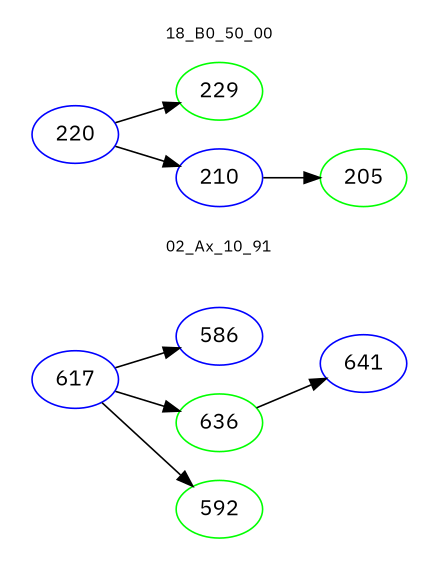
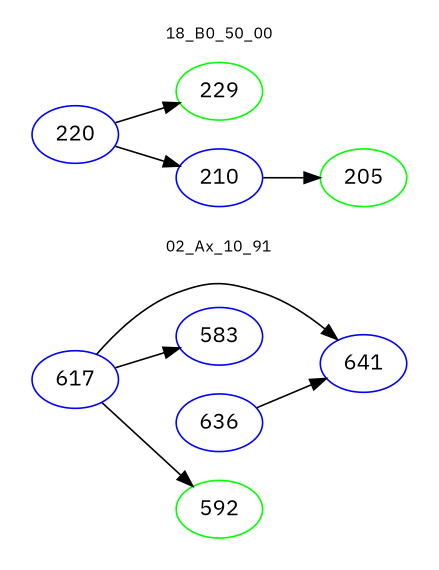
(219, 336) -> (219, 336)
(140, 399) -> (205, 285)
(219, 423) -> (219, 423)
